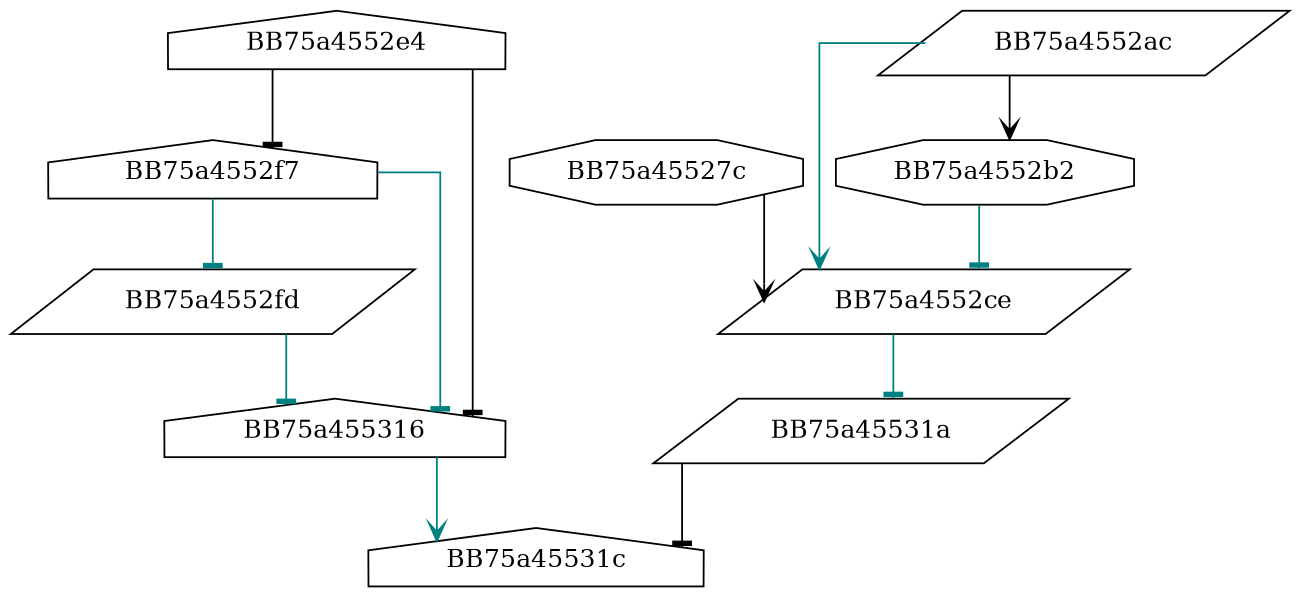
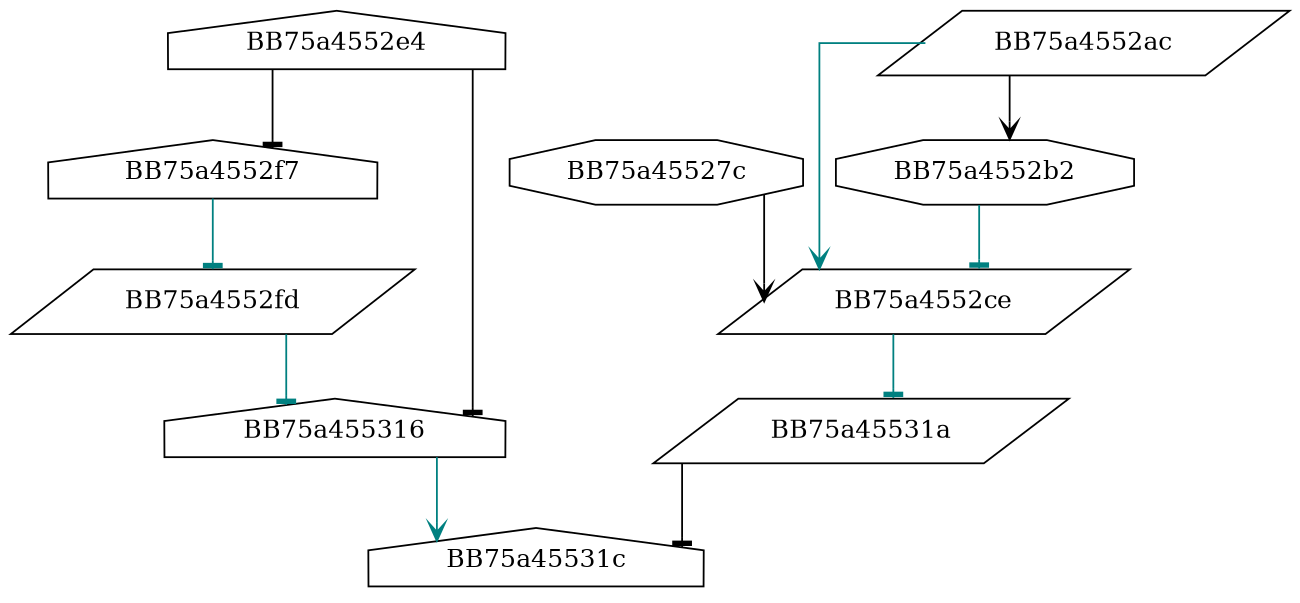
(440, 257) -> none
